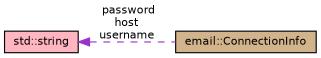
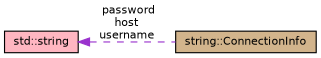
(246, 42) -> (246, 42)
